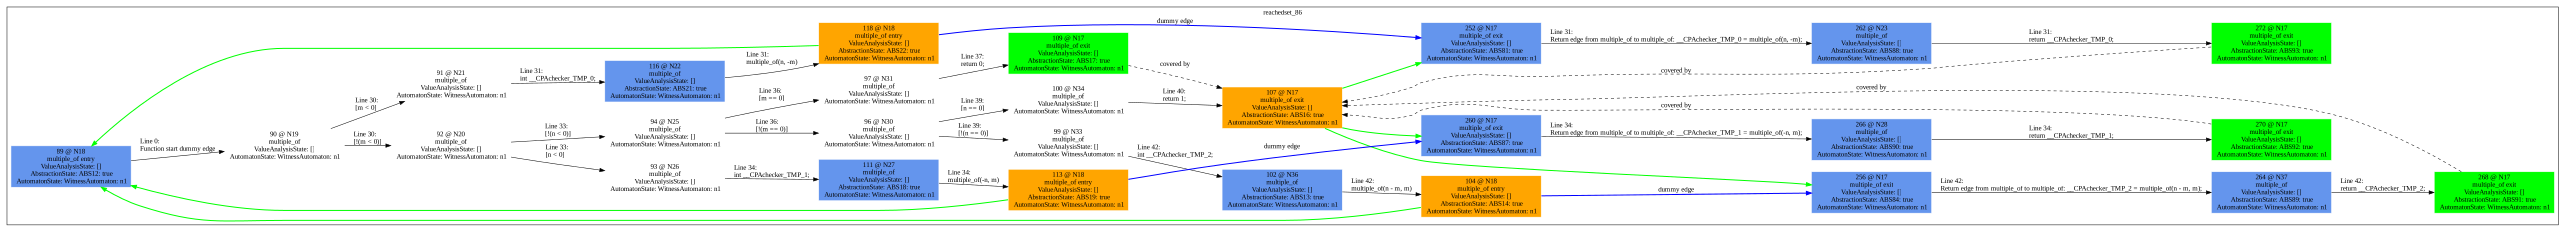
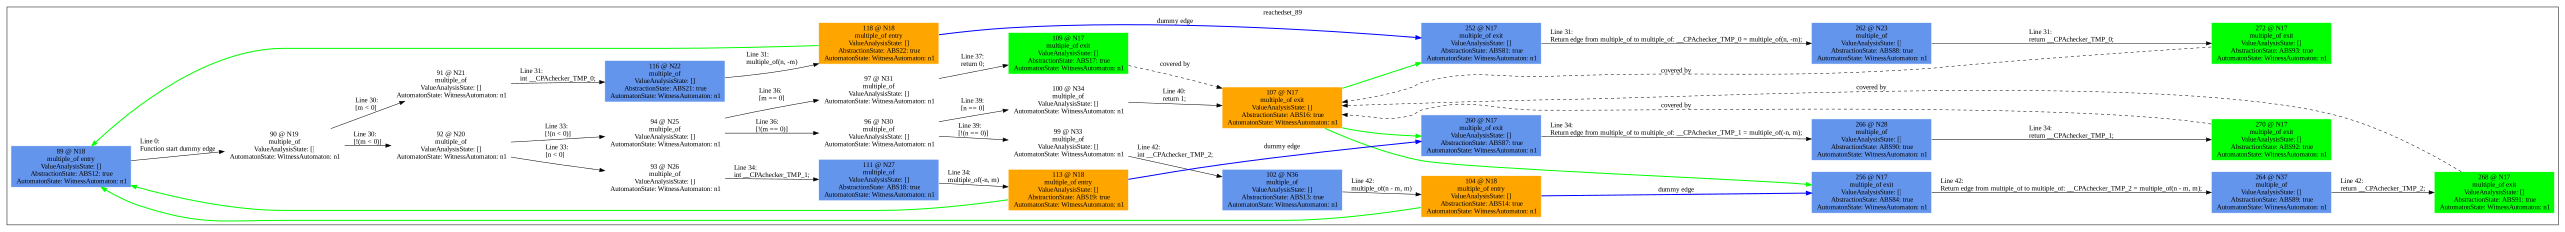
(1283, 13) -> (1283, 13)
